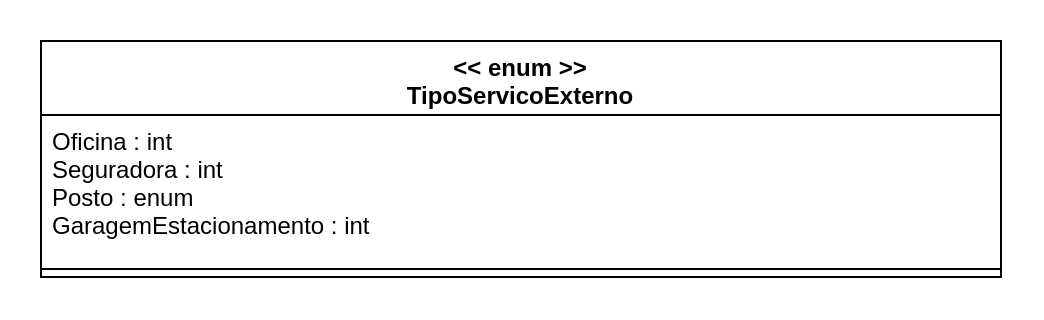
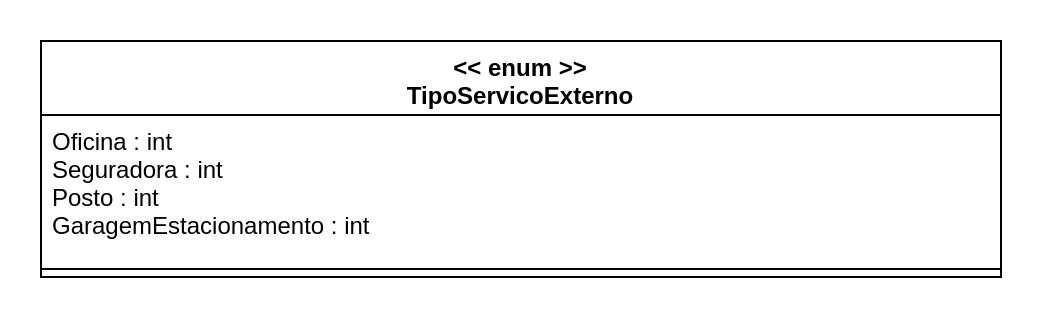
(121, 142) -> (121, 142)
